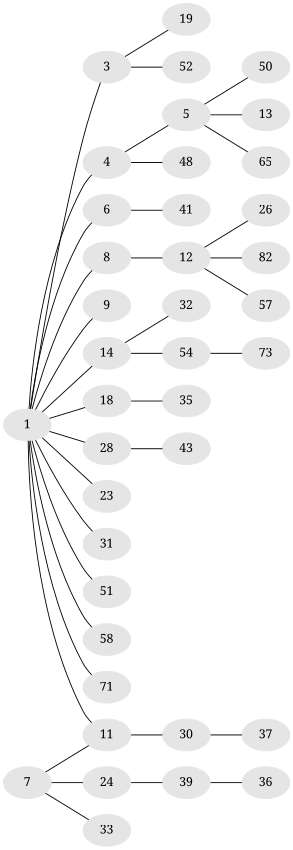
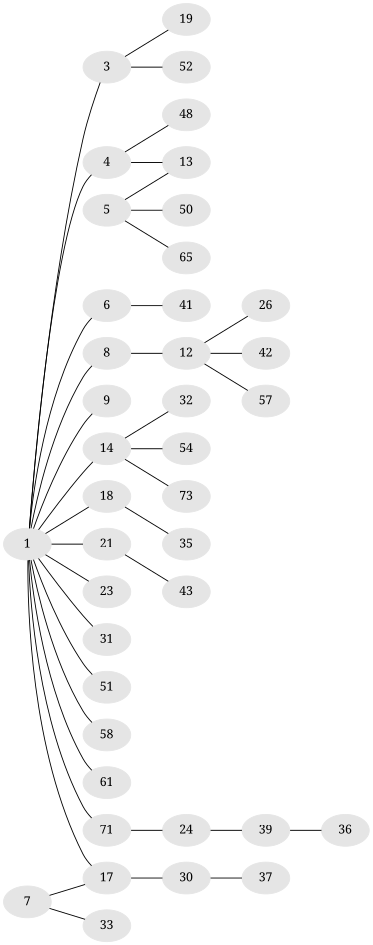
(147, 139) -> (147, 163)
(266, 258) -> (266, 353)
(226, 353) -> (147, 473)
(107, 449) -> (107, 544)
(107, 735) -> (107, 878)
(67, 783) -> (147, 830)
none -> (107, 783)
